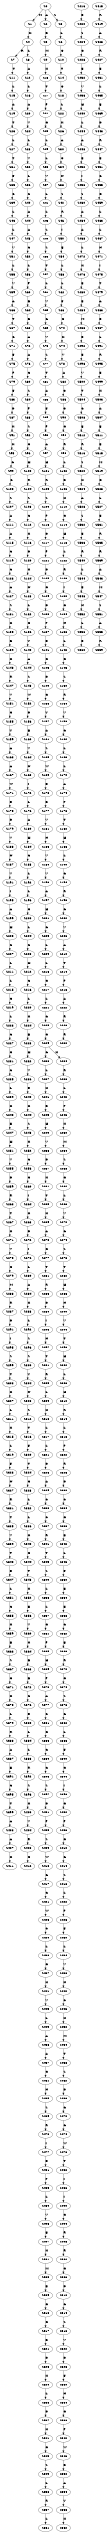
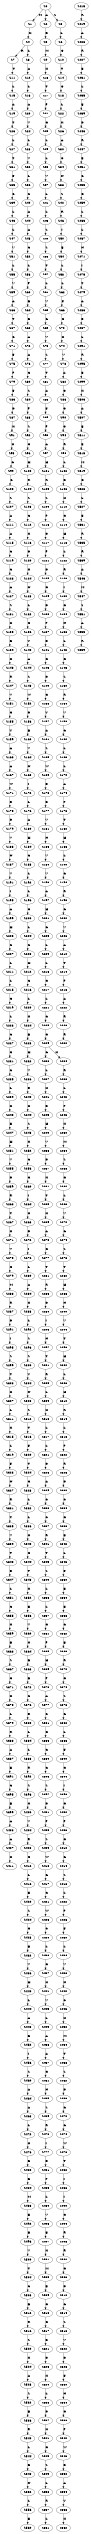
(11, 1804) -> (11, 1804)
none -> (28, 1874)
(46, 2152) -> (46, 2152)
